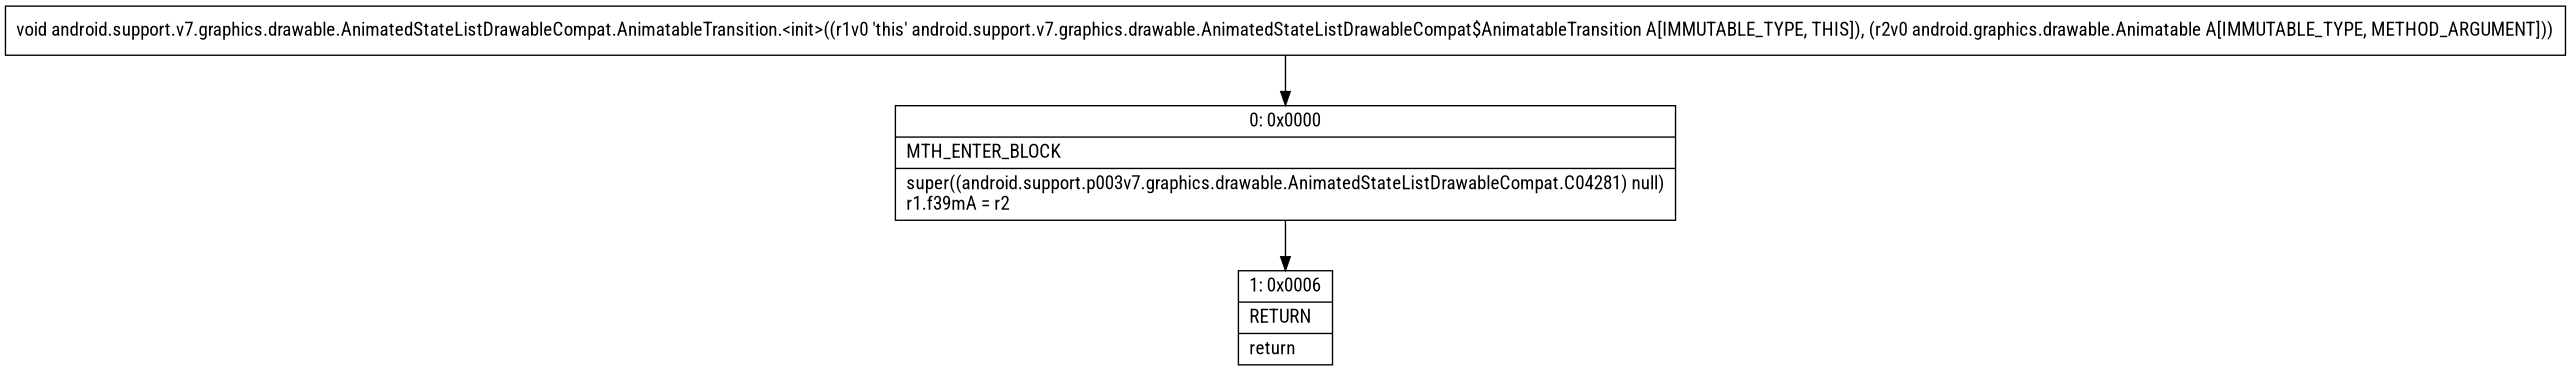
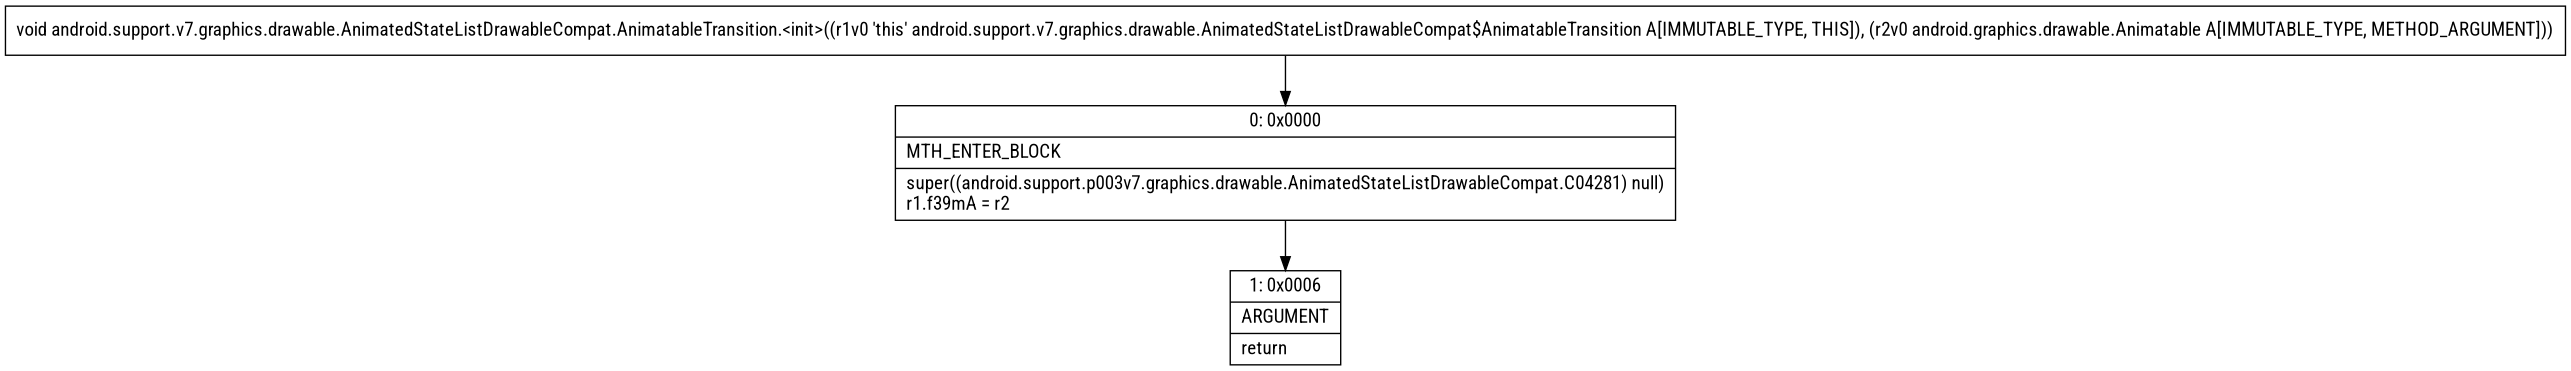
(1281, 317) -> (1285, 317)
